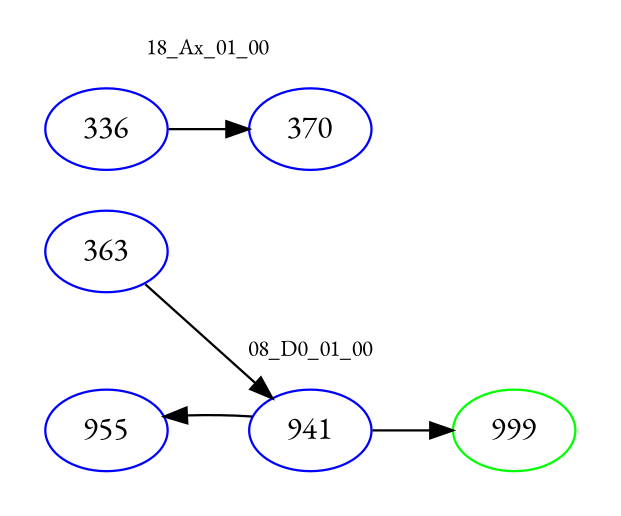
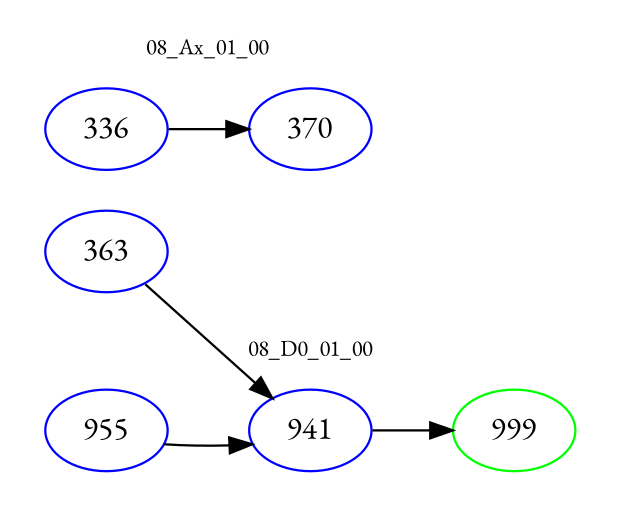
(208, 49) -> (208, 49)
(220, 415) -> (197, 446)
